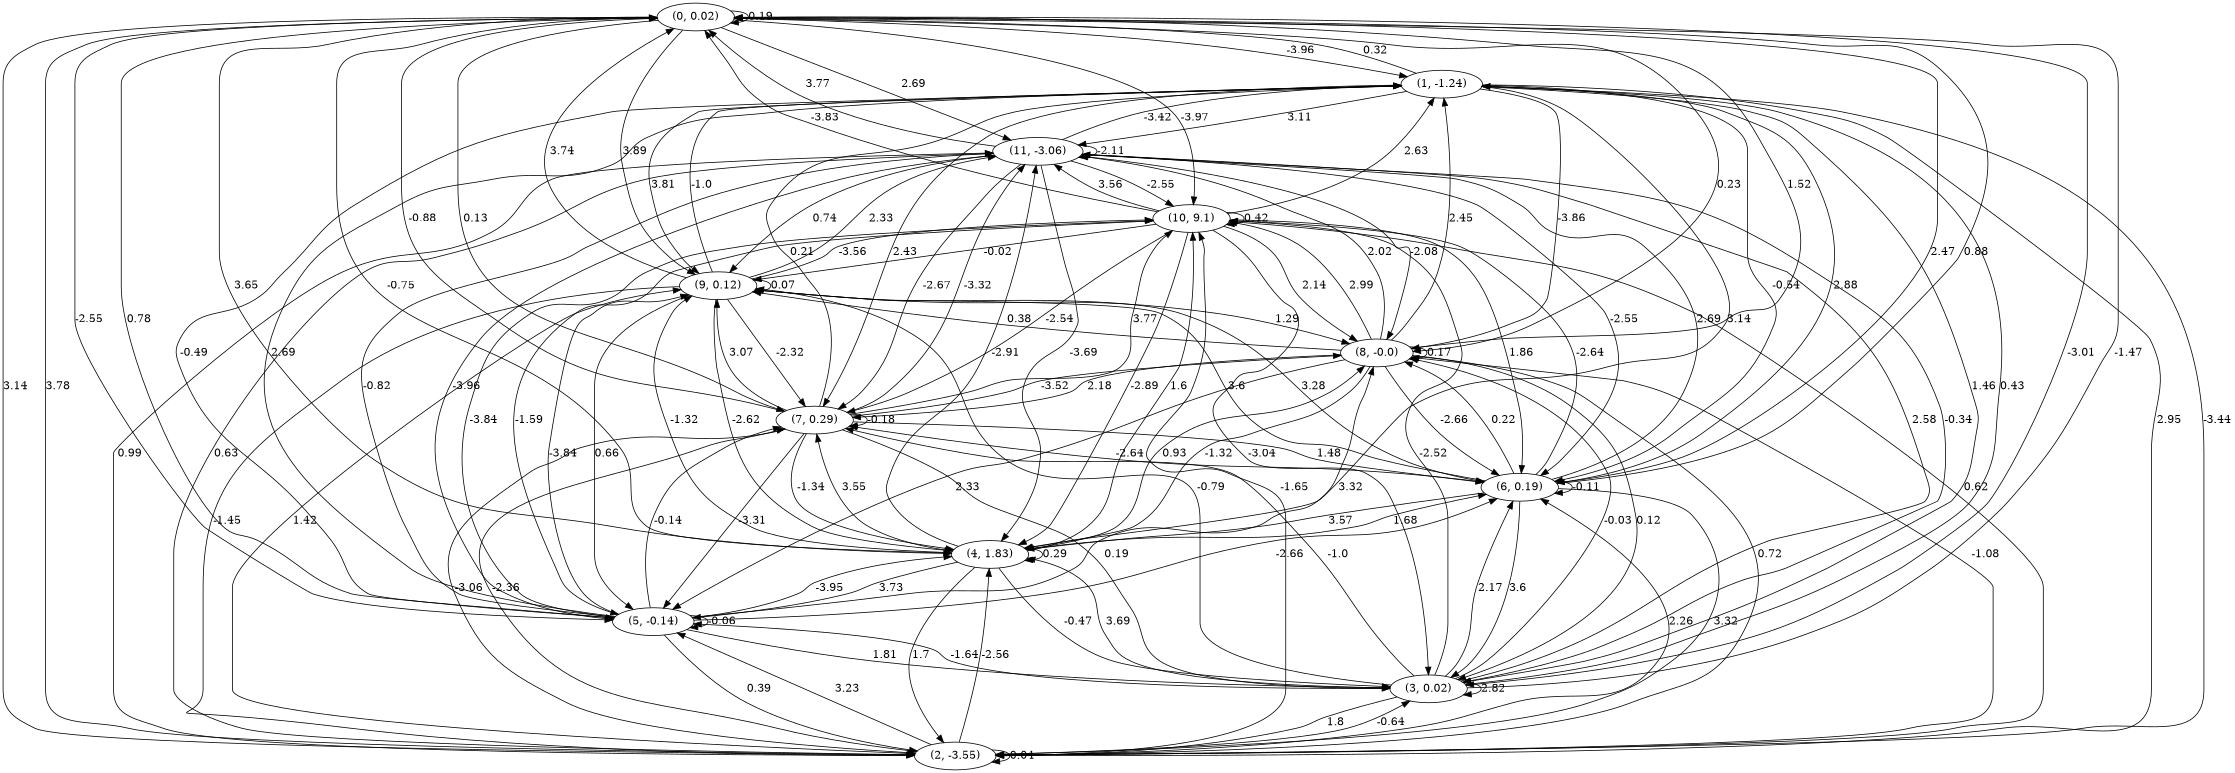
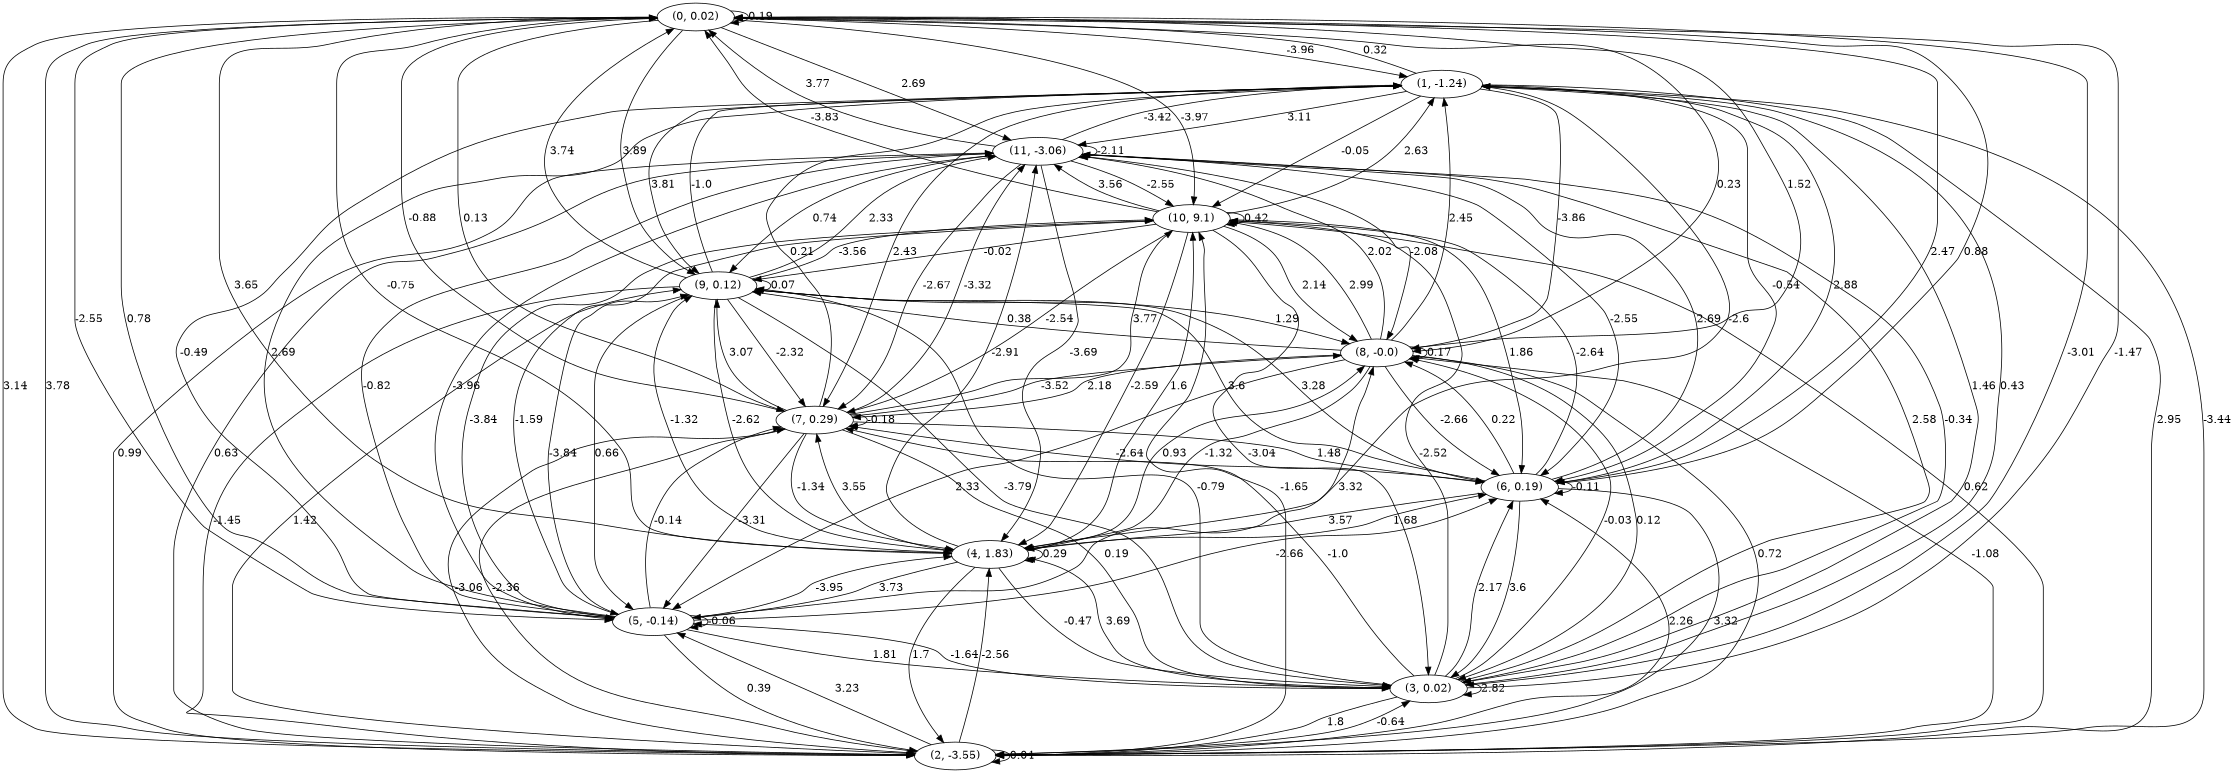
none -> (1320, 150)
(1739, 319) -> (1739, 319)
(1145, 386) -> (1145, 386)
none -> (1041, 513)
